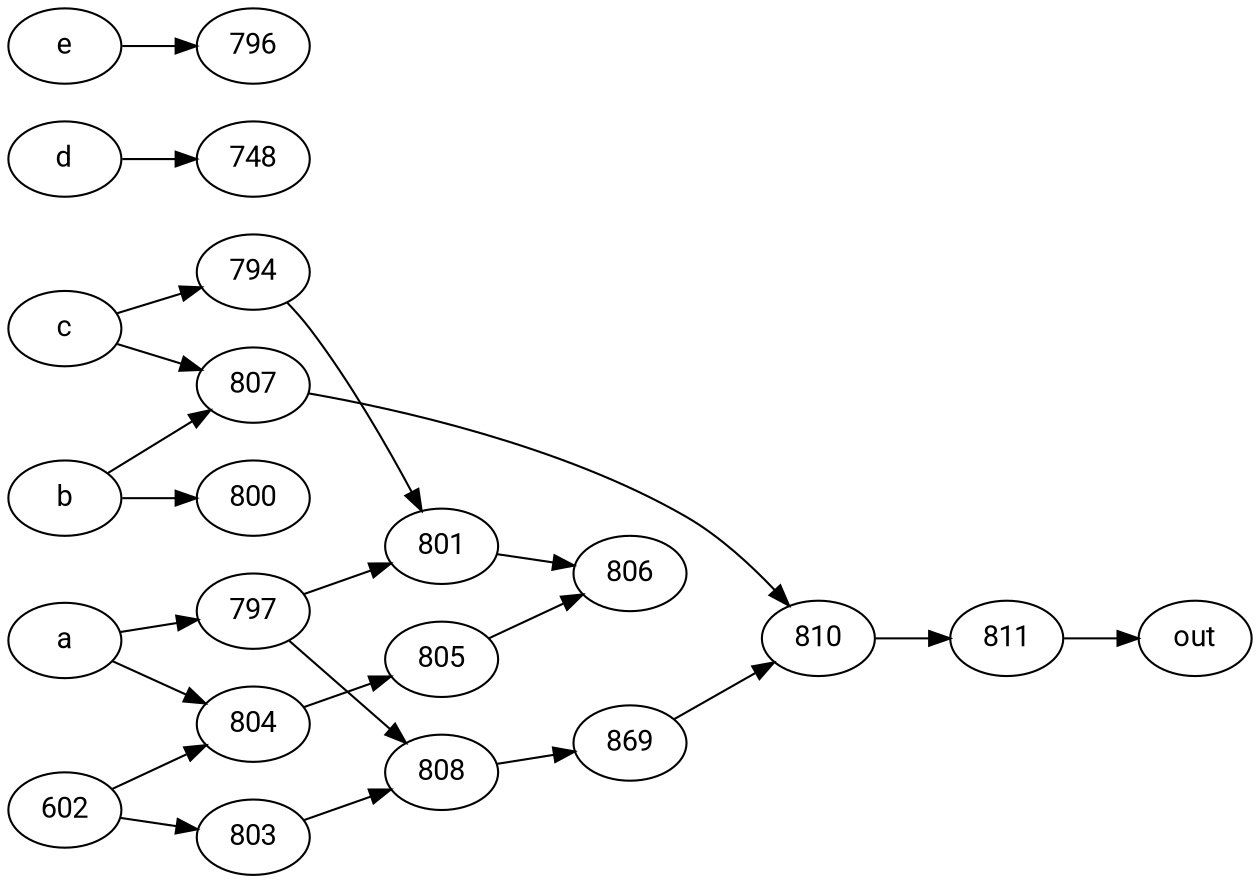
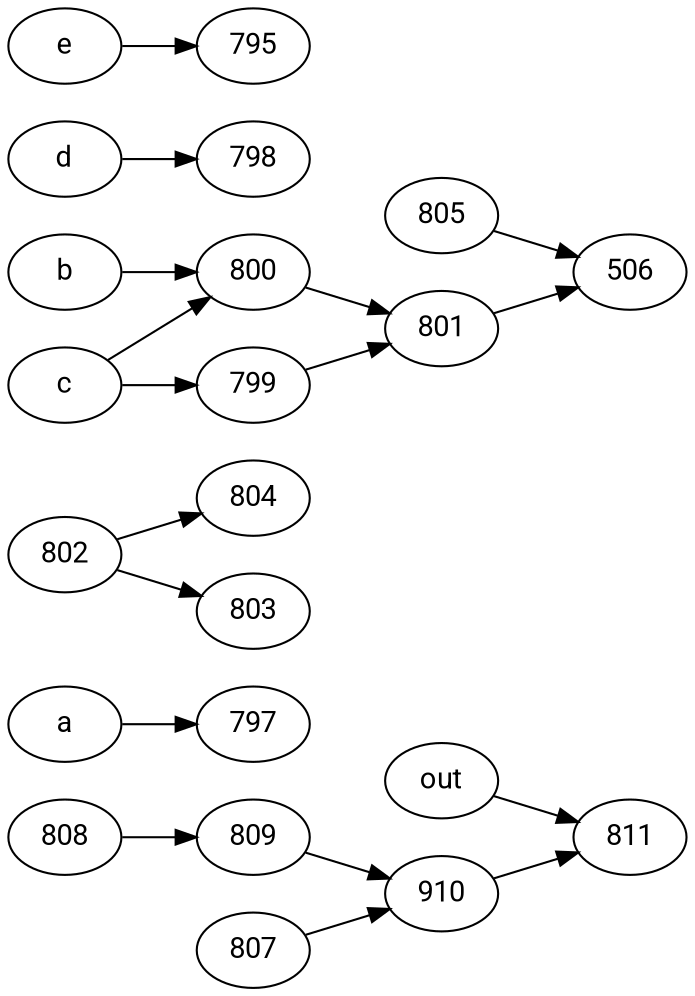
(253, 46) -> (253, 46)
(253, 159) -> (253, 159)
(253, 272) -> (253, 385)
(149, 354) -> (150, 334)
(150, 447) -> none
(630, 573) -> (630, 272)
(337, 582) -> (338, 297)
(818, 638) -> (442, 894)
(1091, 638) -> (526, 806)
(149, 678) -> none
(335, 681) -> none
(332, 697) -> none
(630, 743) -> (253, 837)
(337, 808) -> none
(65, 810) -> (65, 555)
